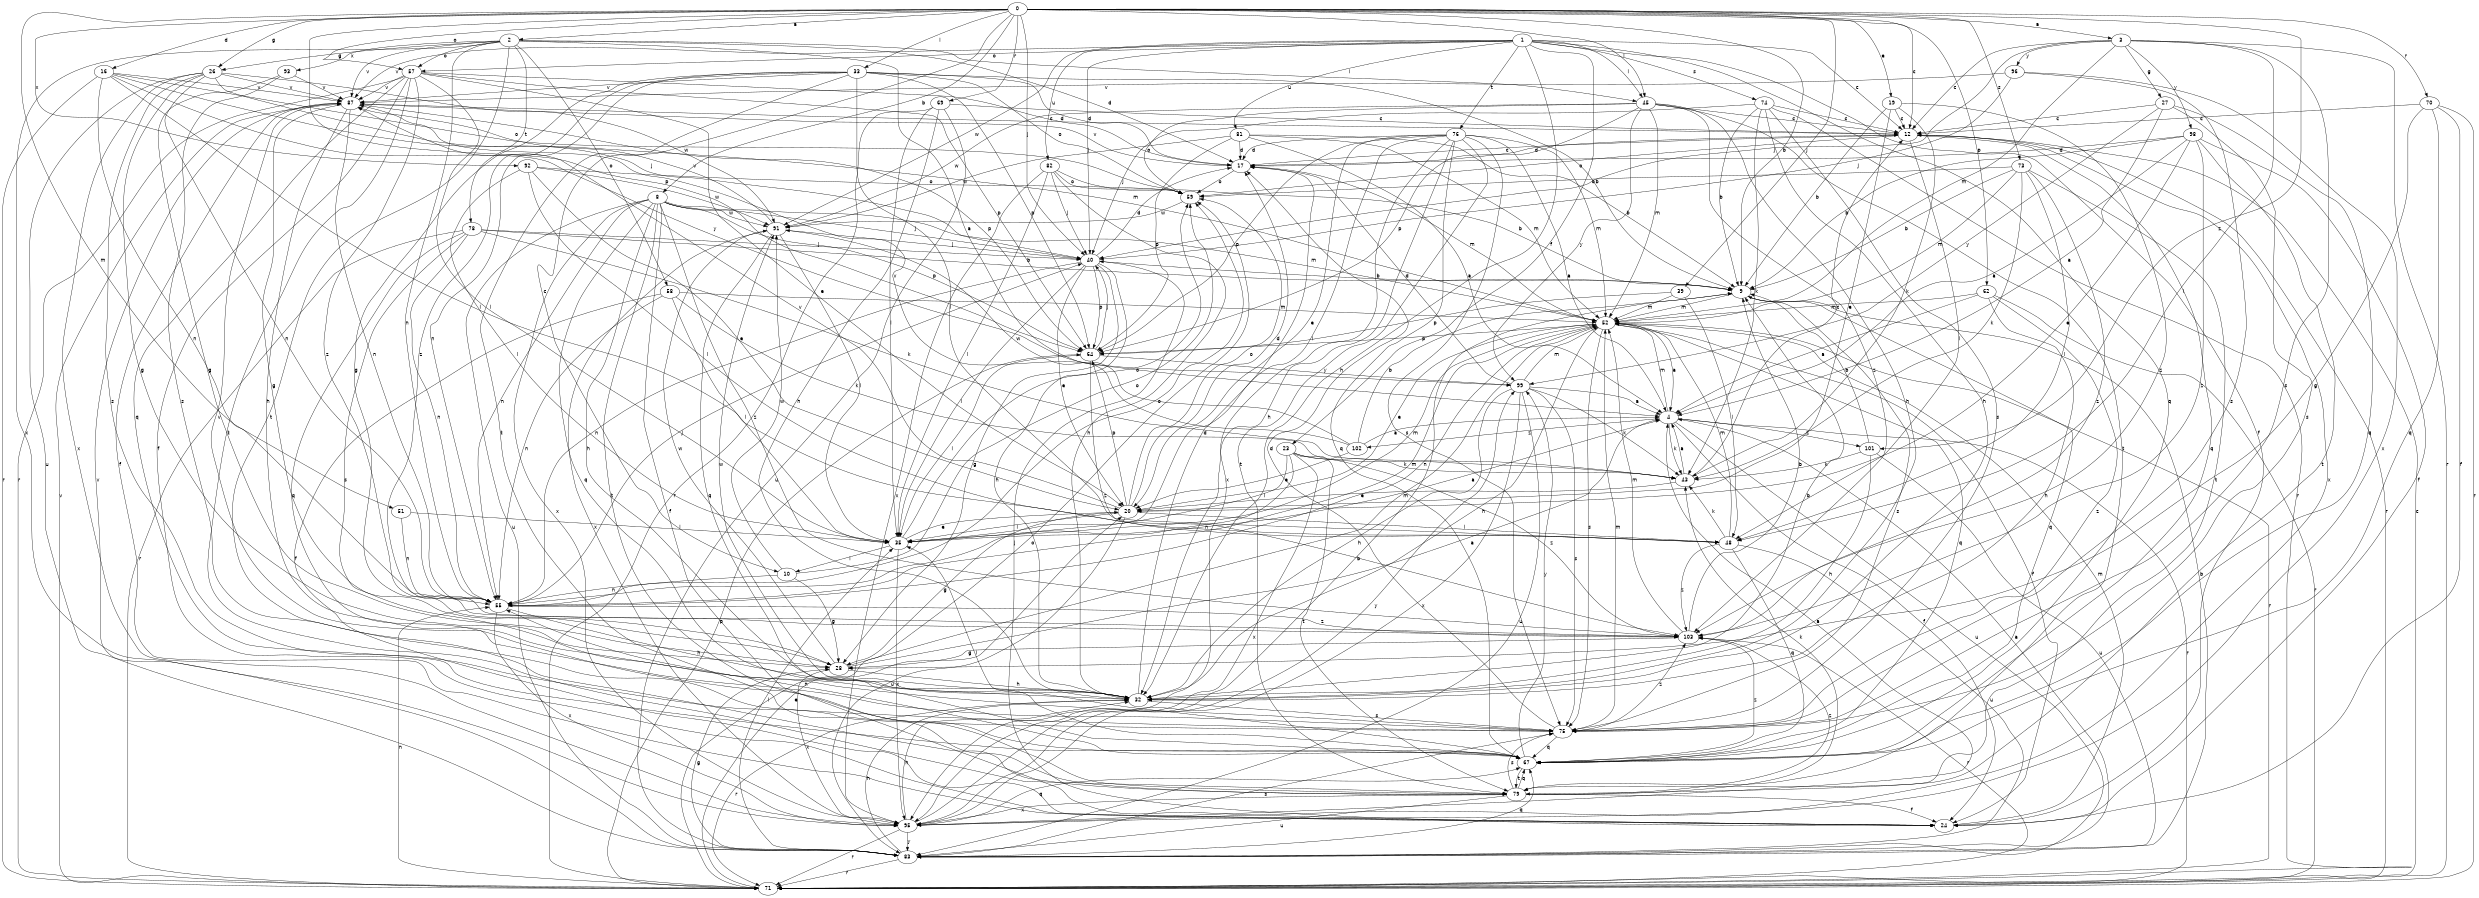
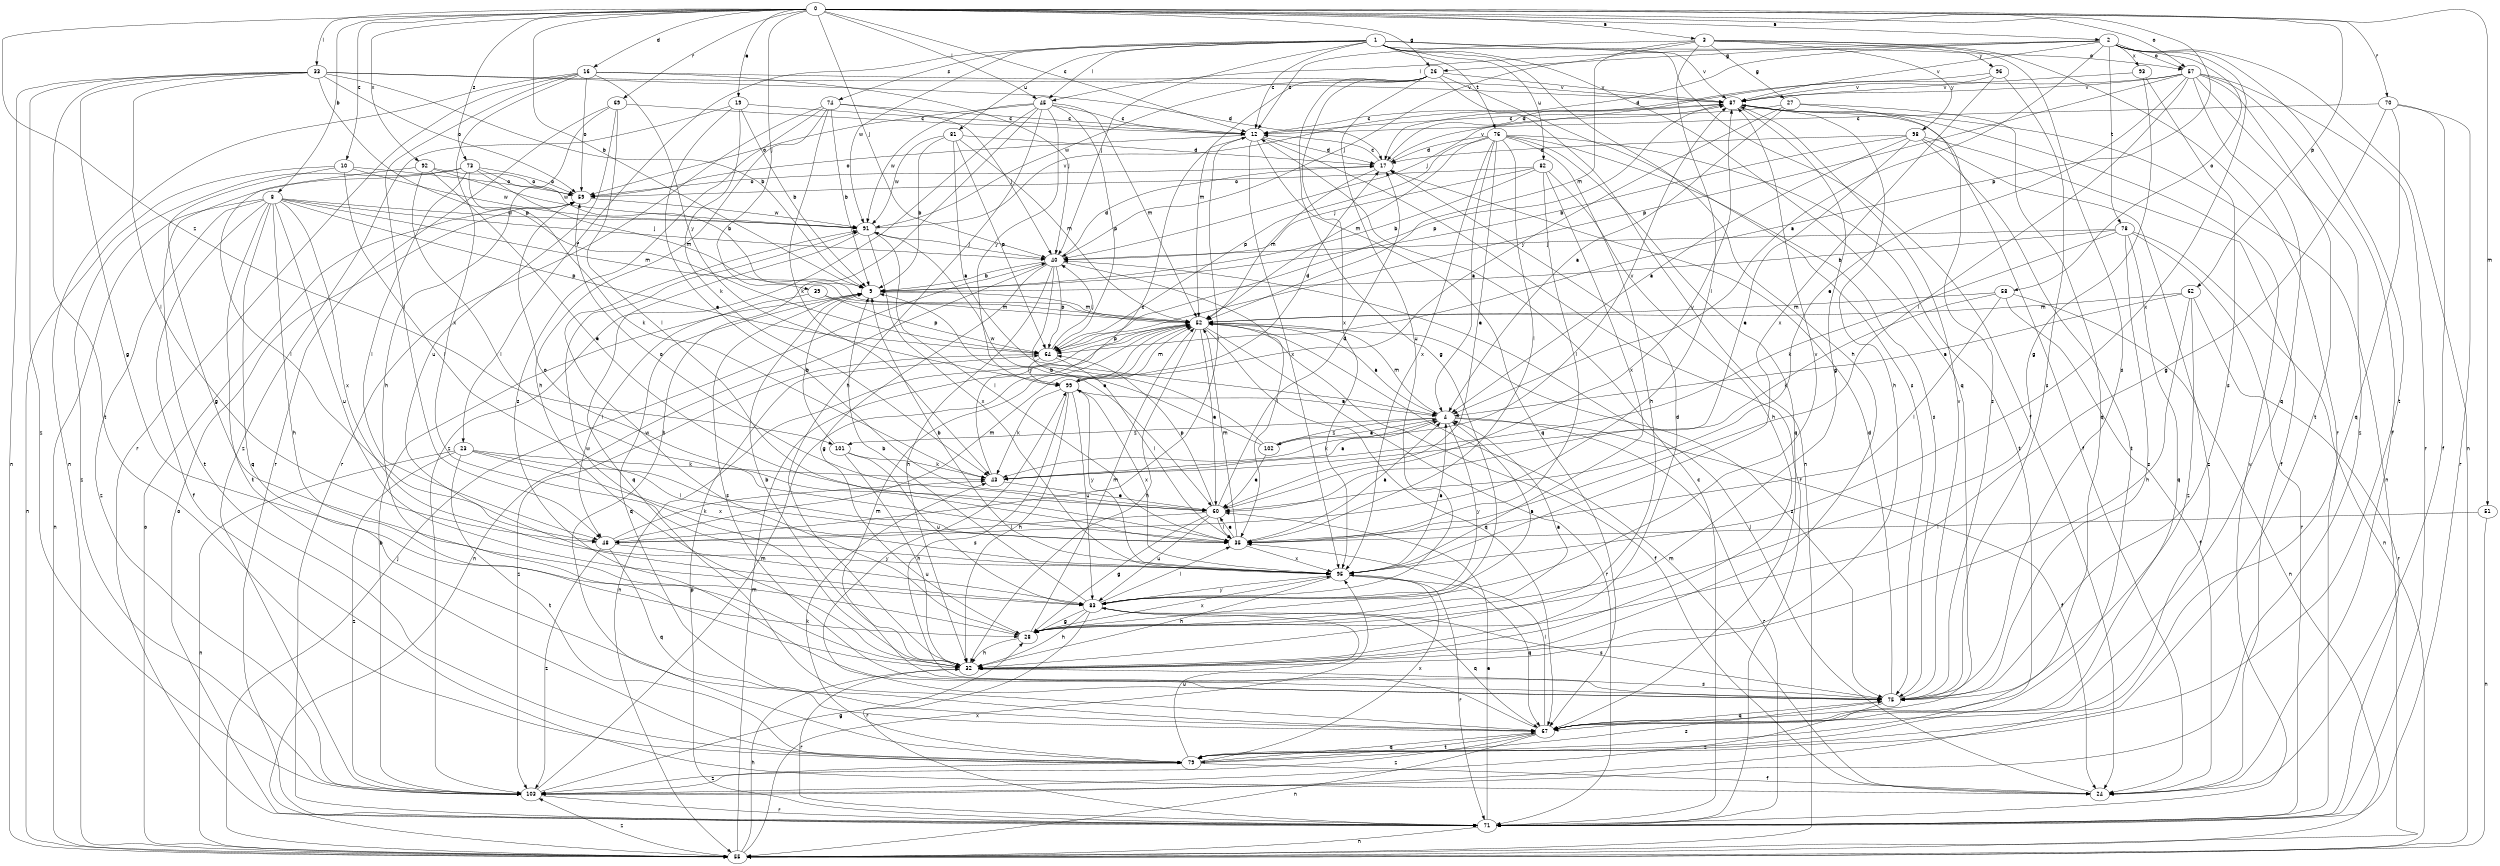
none -> (658, 510)
(1128, 512) -> (1216, 512)
(844, 558) -> (684, 485)
(1977, 637) -> (1479, 512)
